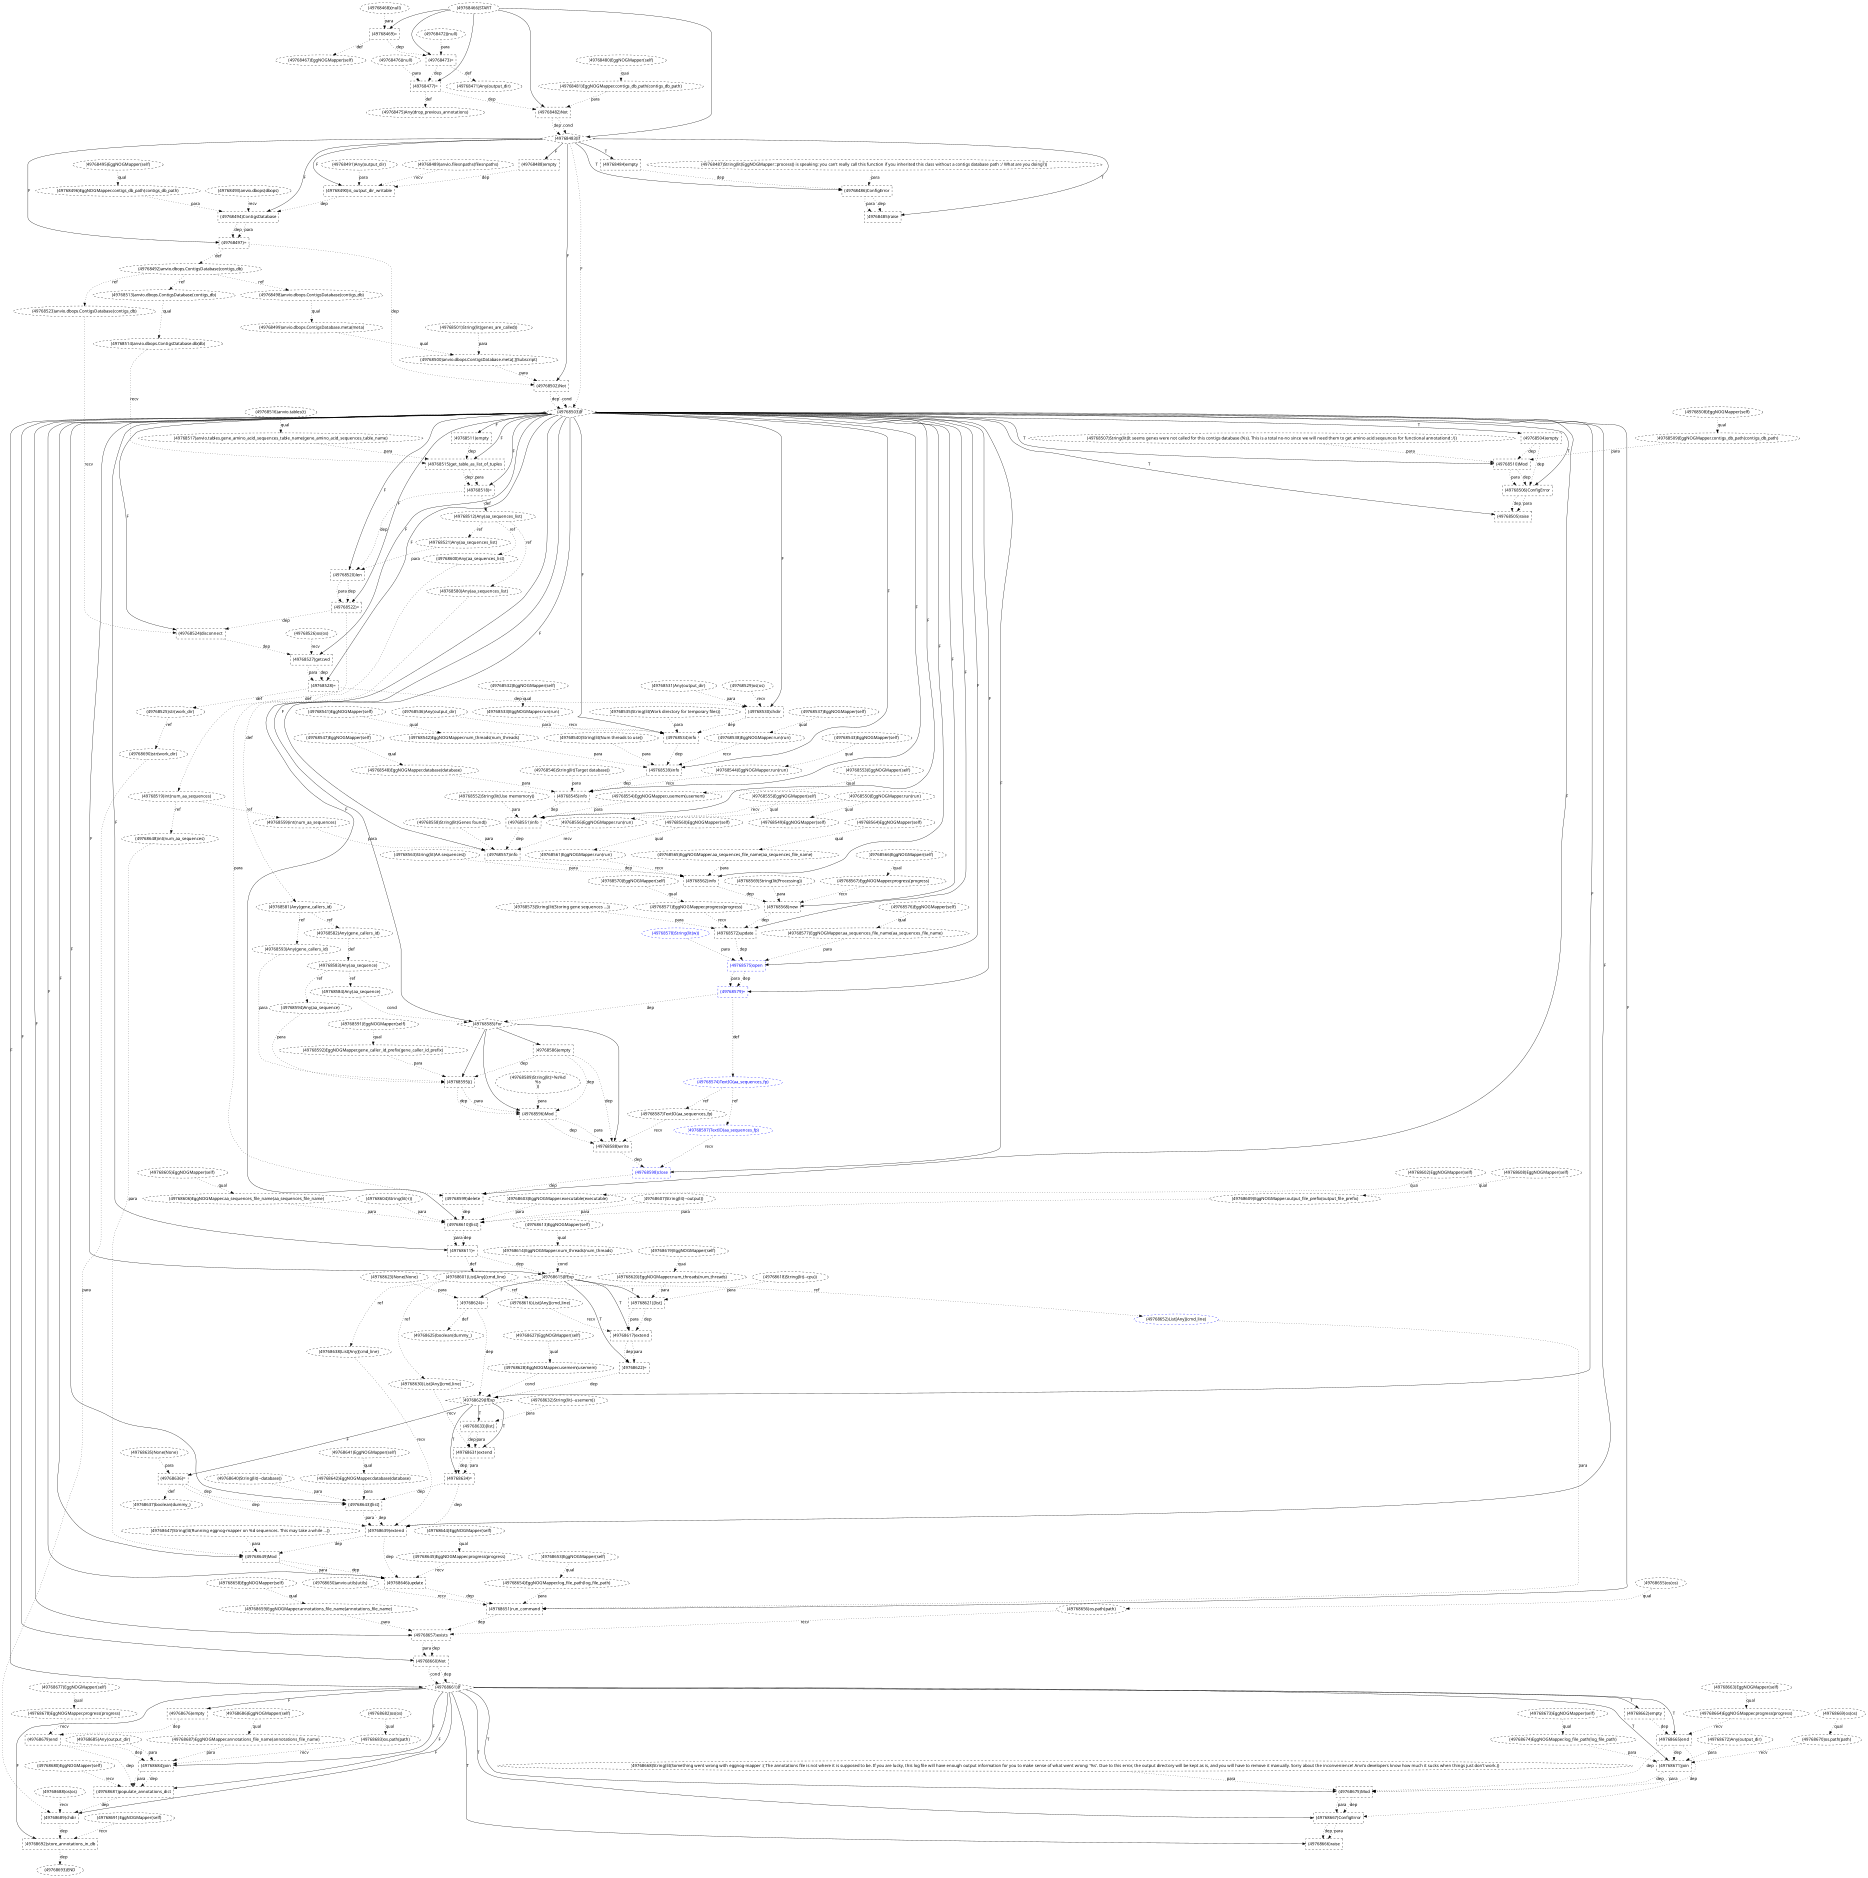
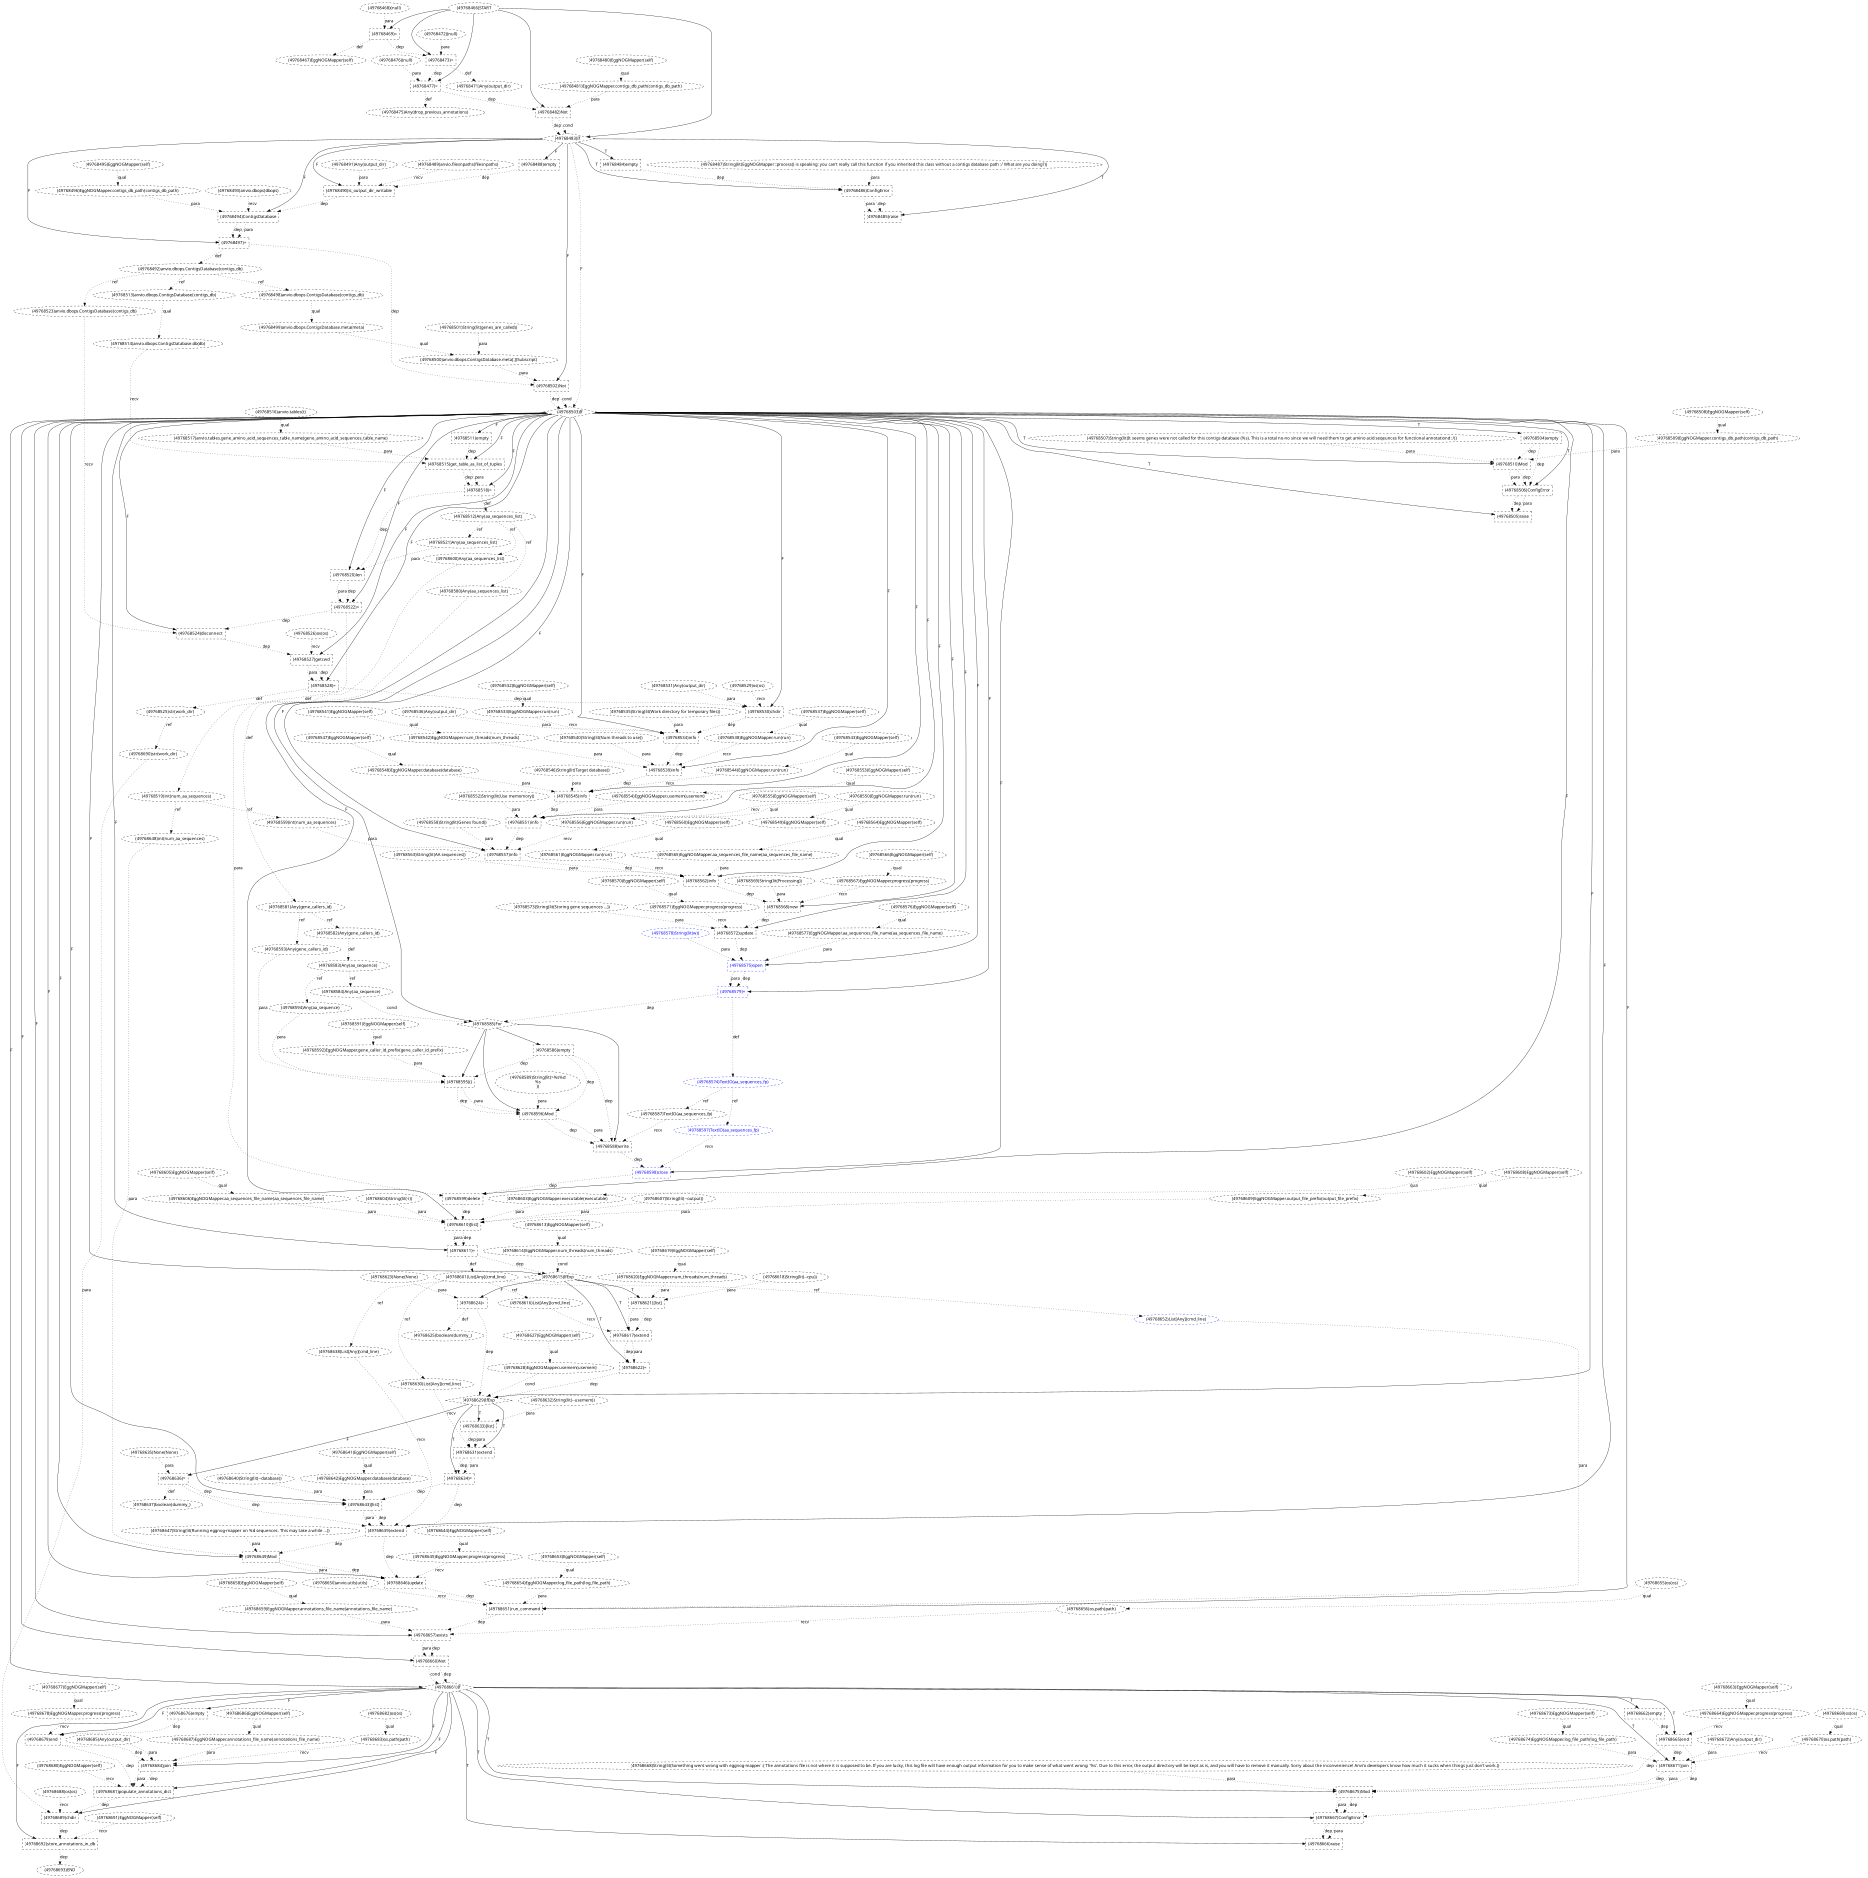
none -> (241, 1698)
